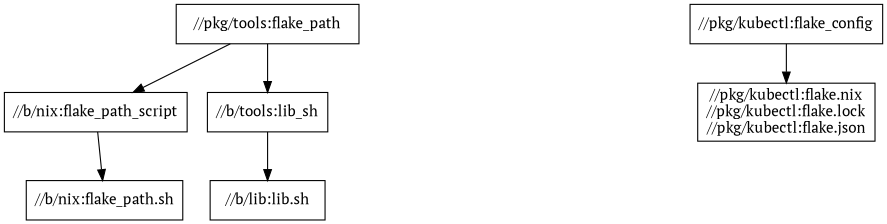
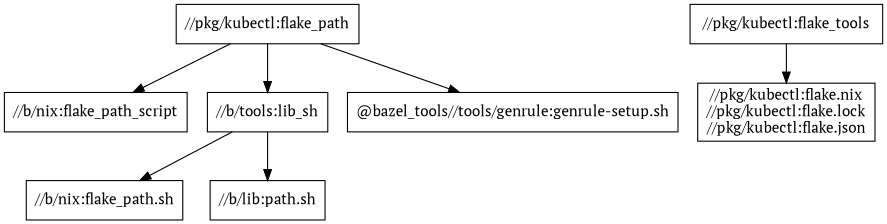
(268, 24) -> (268, 24)
(786, 24) -> (786, 24)
none -> (513, 112)
(100, 151) -> (191, 154)
(268, 200) -> (268, 200)
